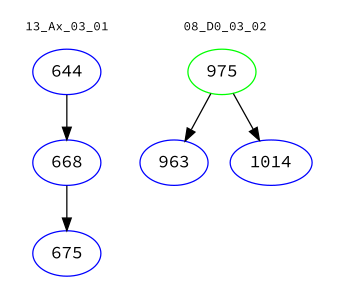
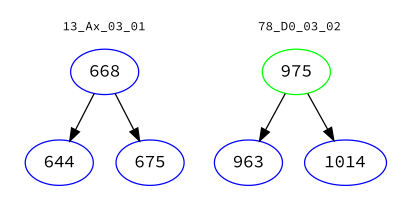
(226, 27) -> (300, 27)
(67, 111) -> (85, 112)
